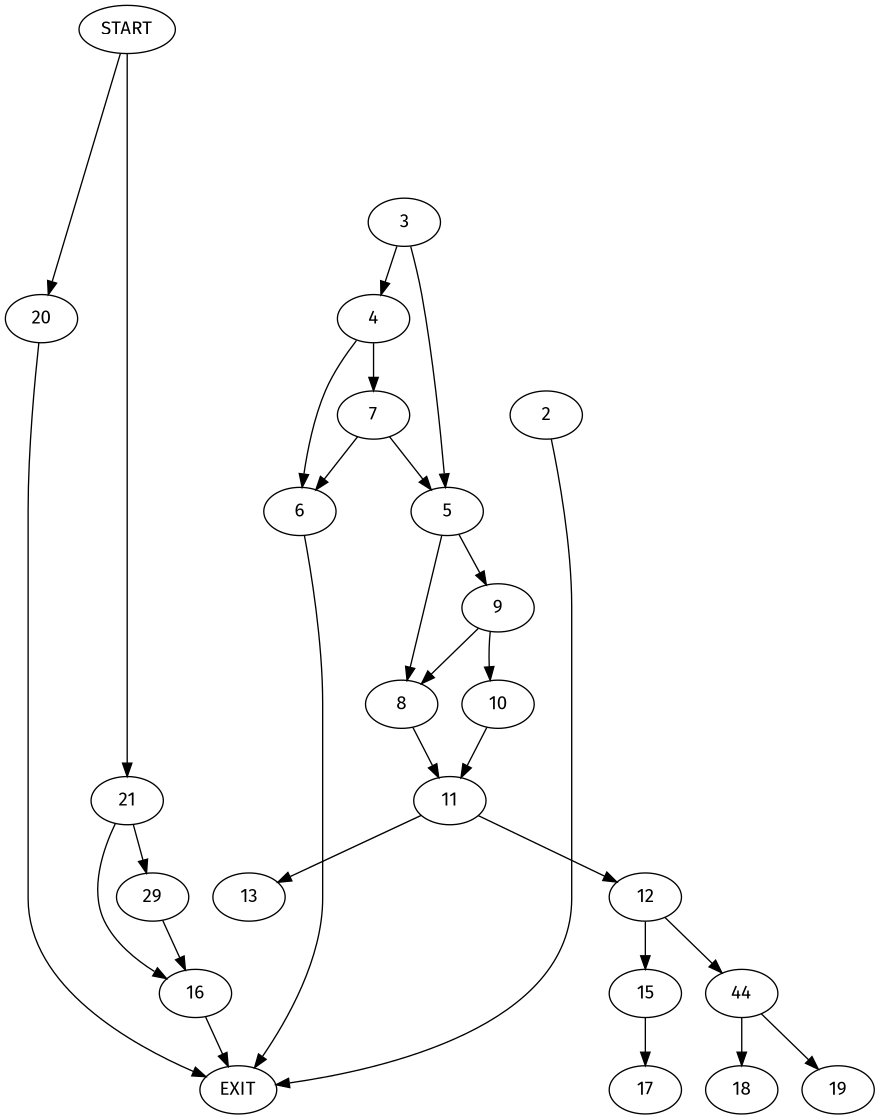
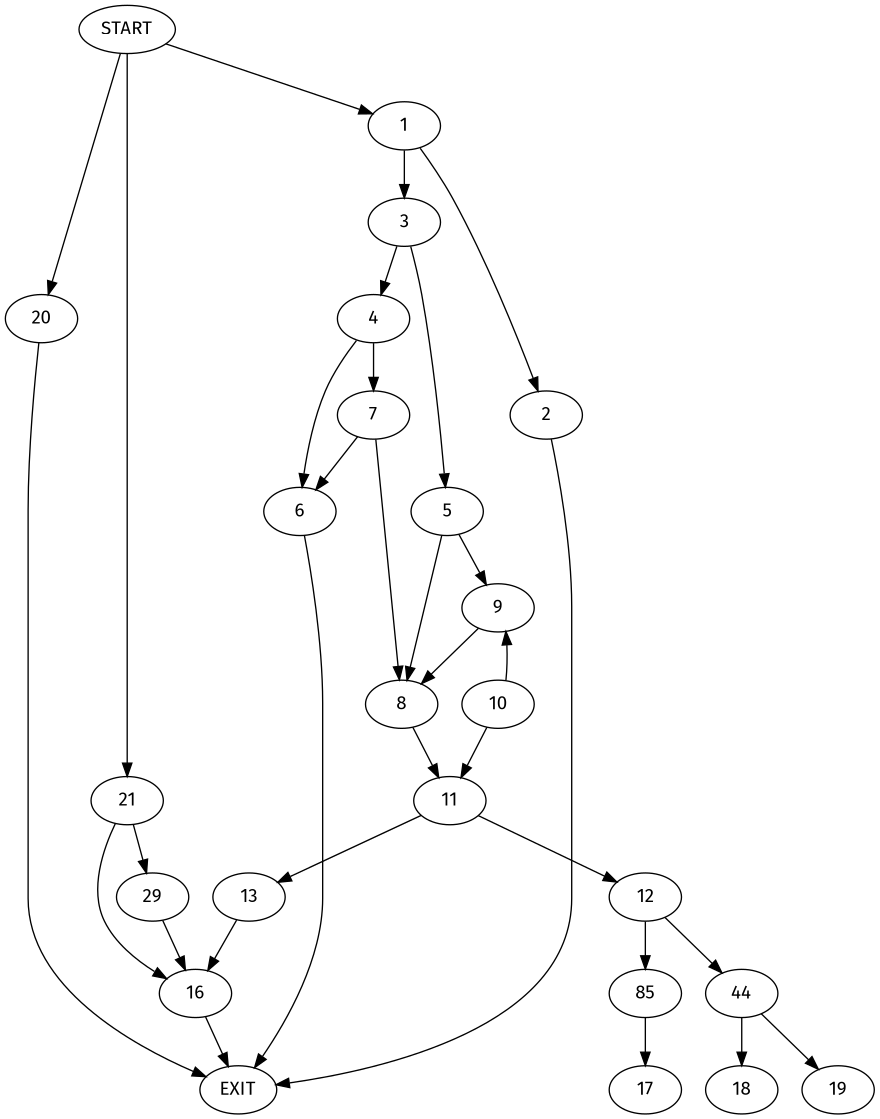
none -> (404, 126)
(406, 458) -> (387, 553)
(489, 649) -> (507, 663)
none -> (226, 939)
(645, 993) -> (645, 993)
